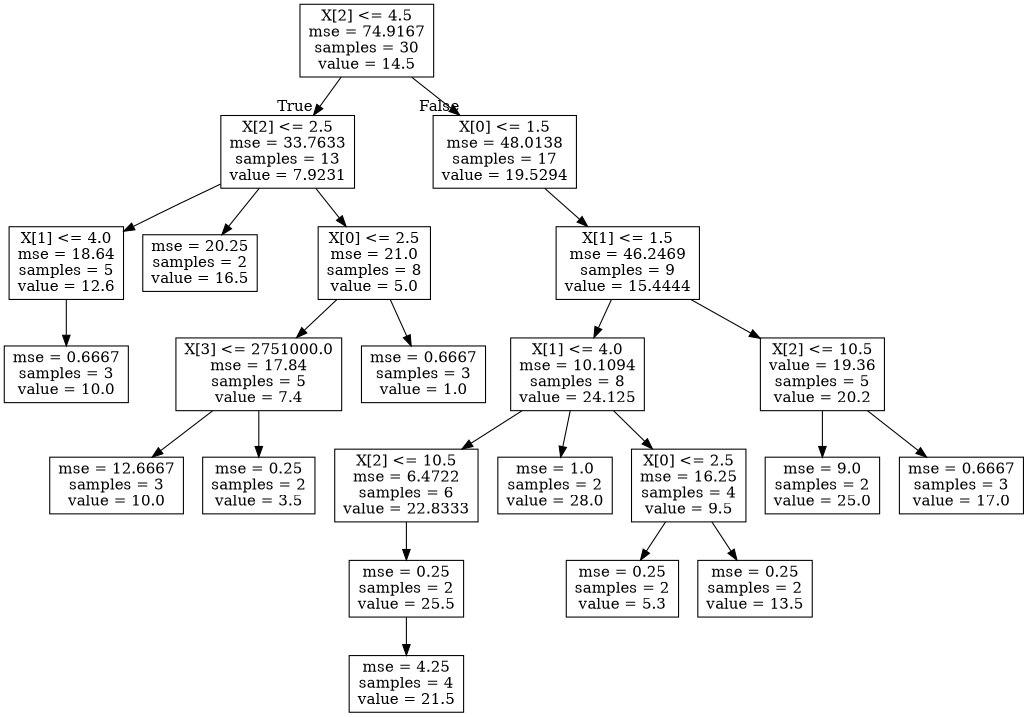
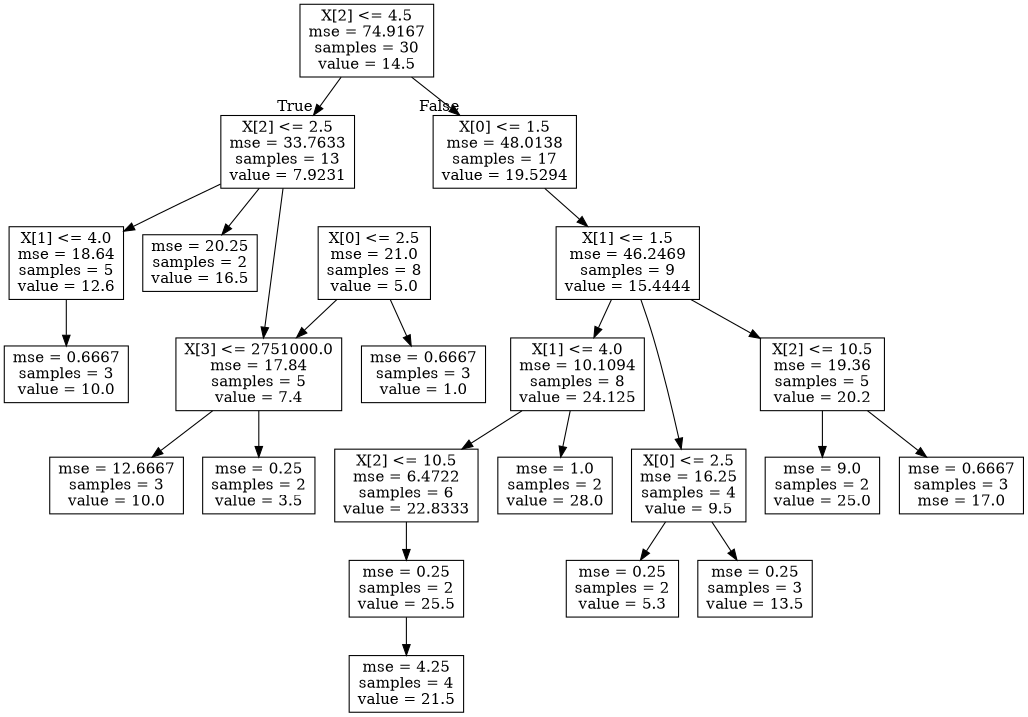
(328, 203) -> (274, 258)
(822, 374) -> (822, 374)
(629, 426) -> (662, 368)
(961, 486) -> (961, 486)
(755, 589) -> (755, 589)
